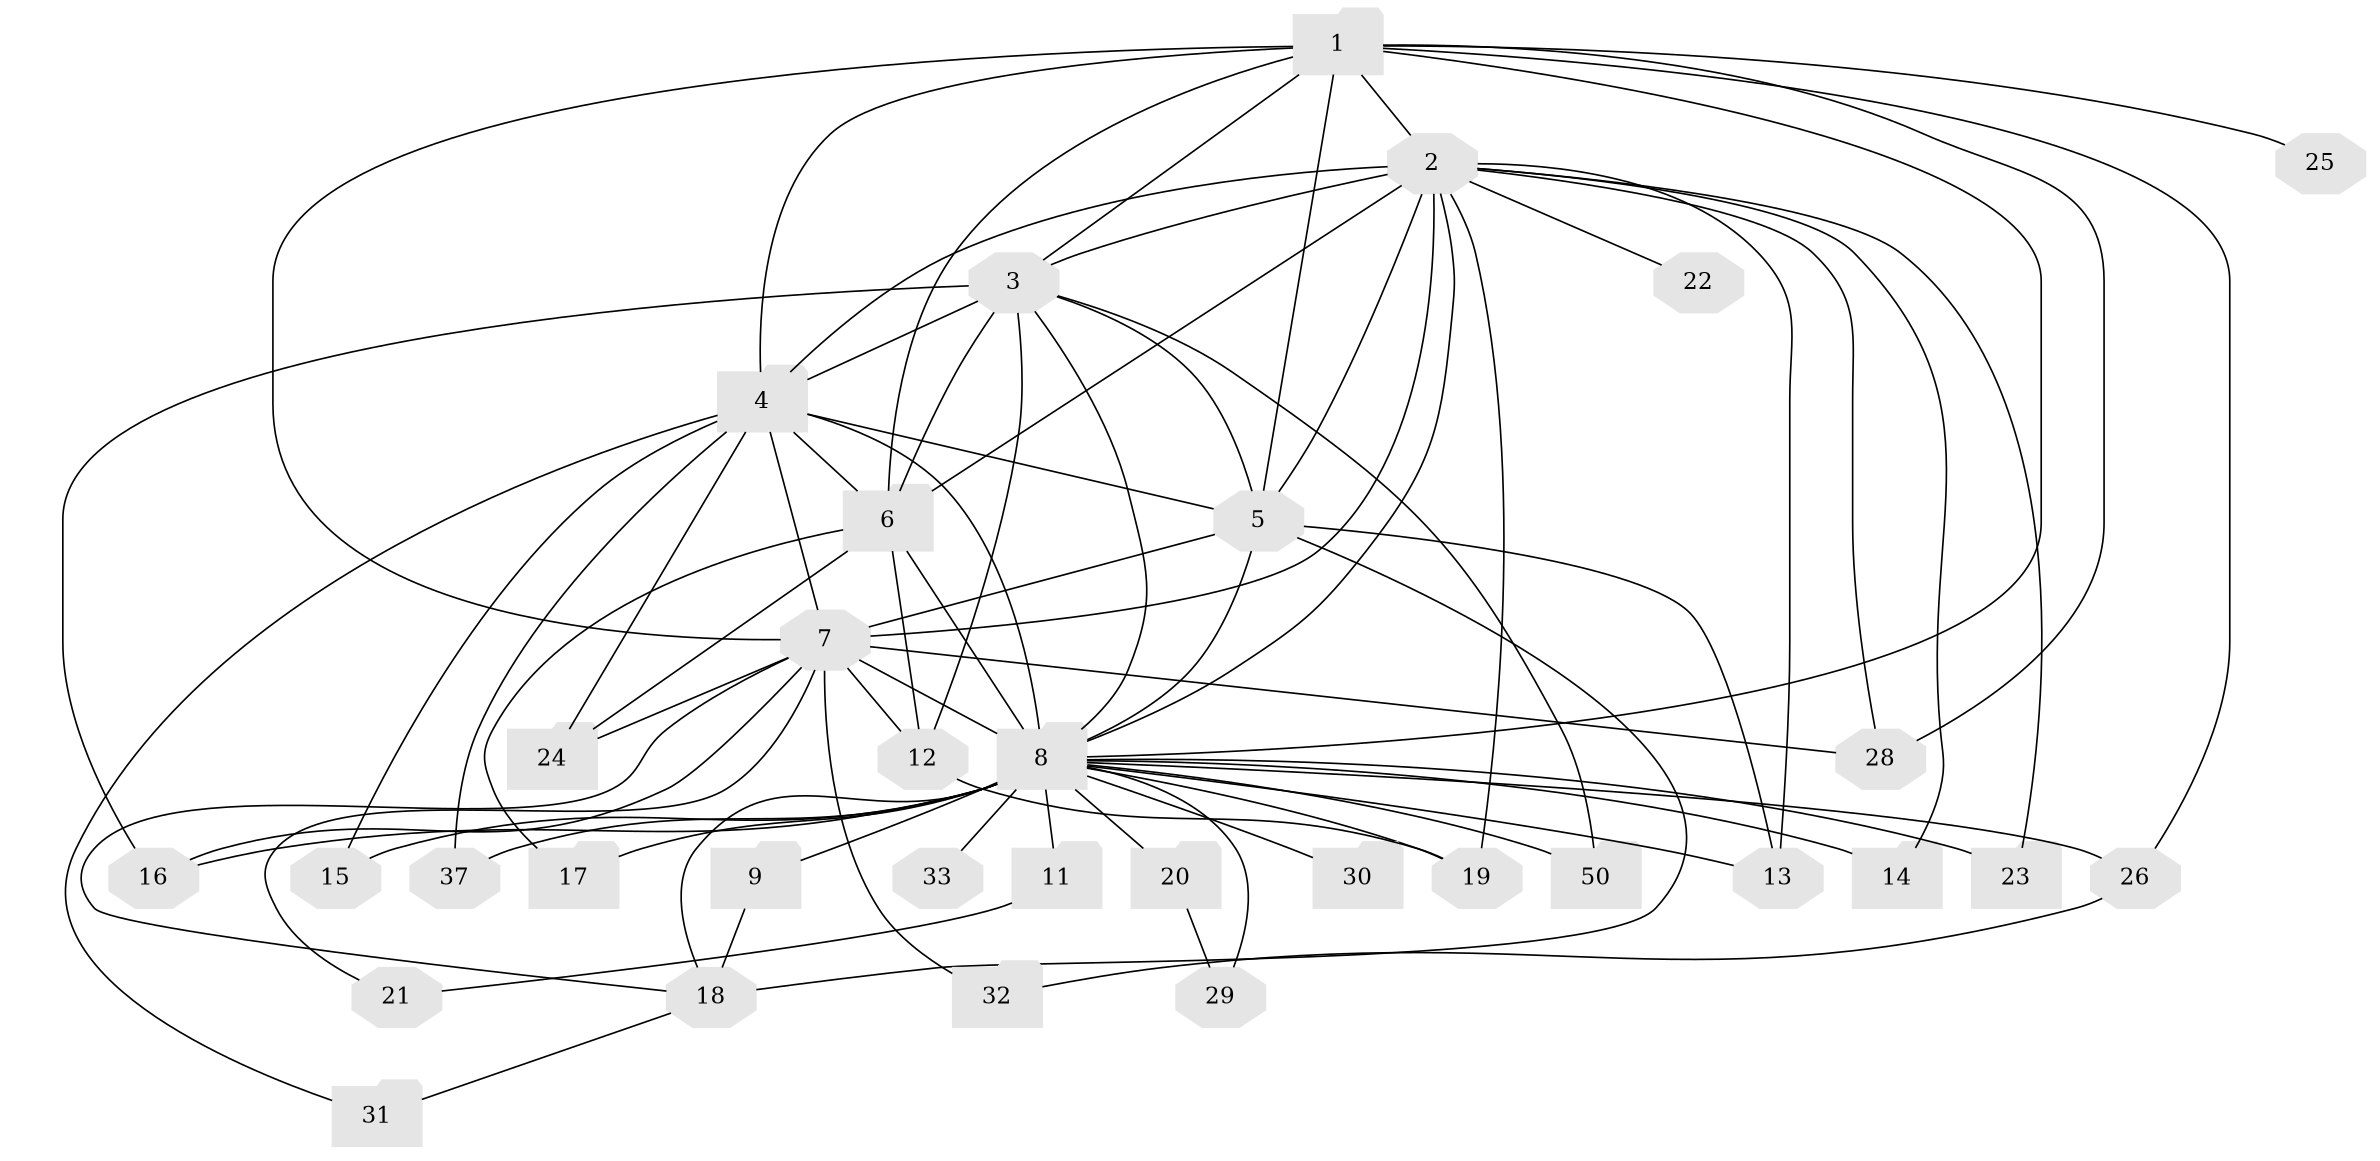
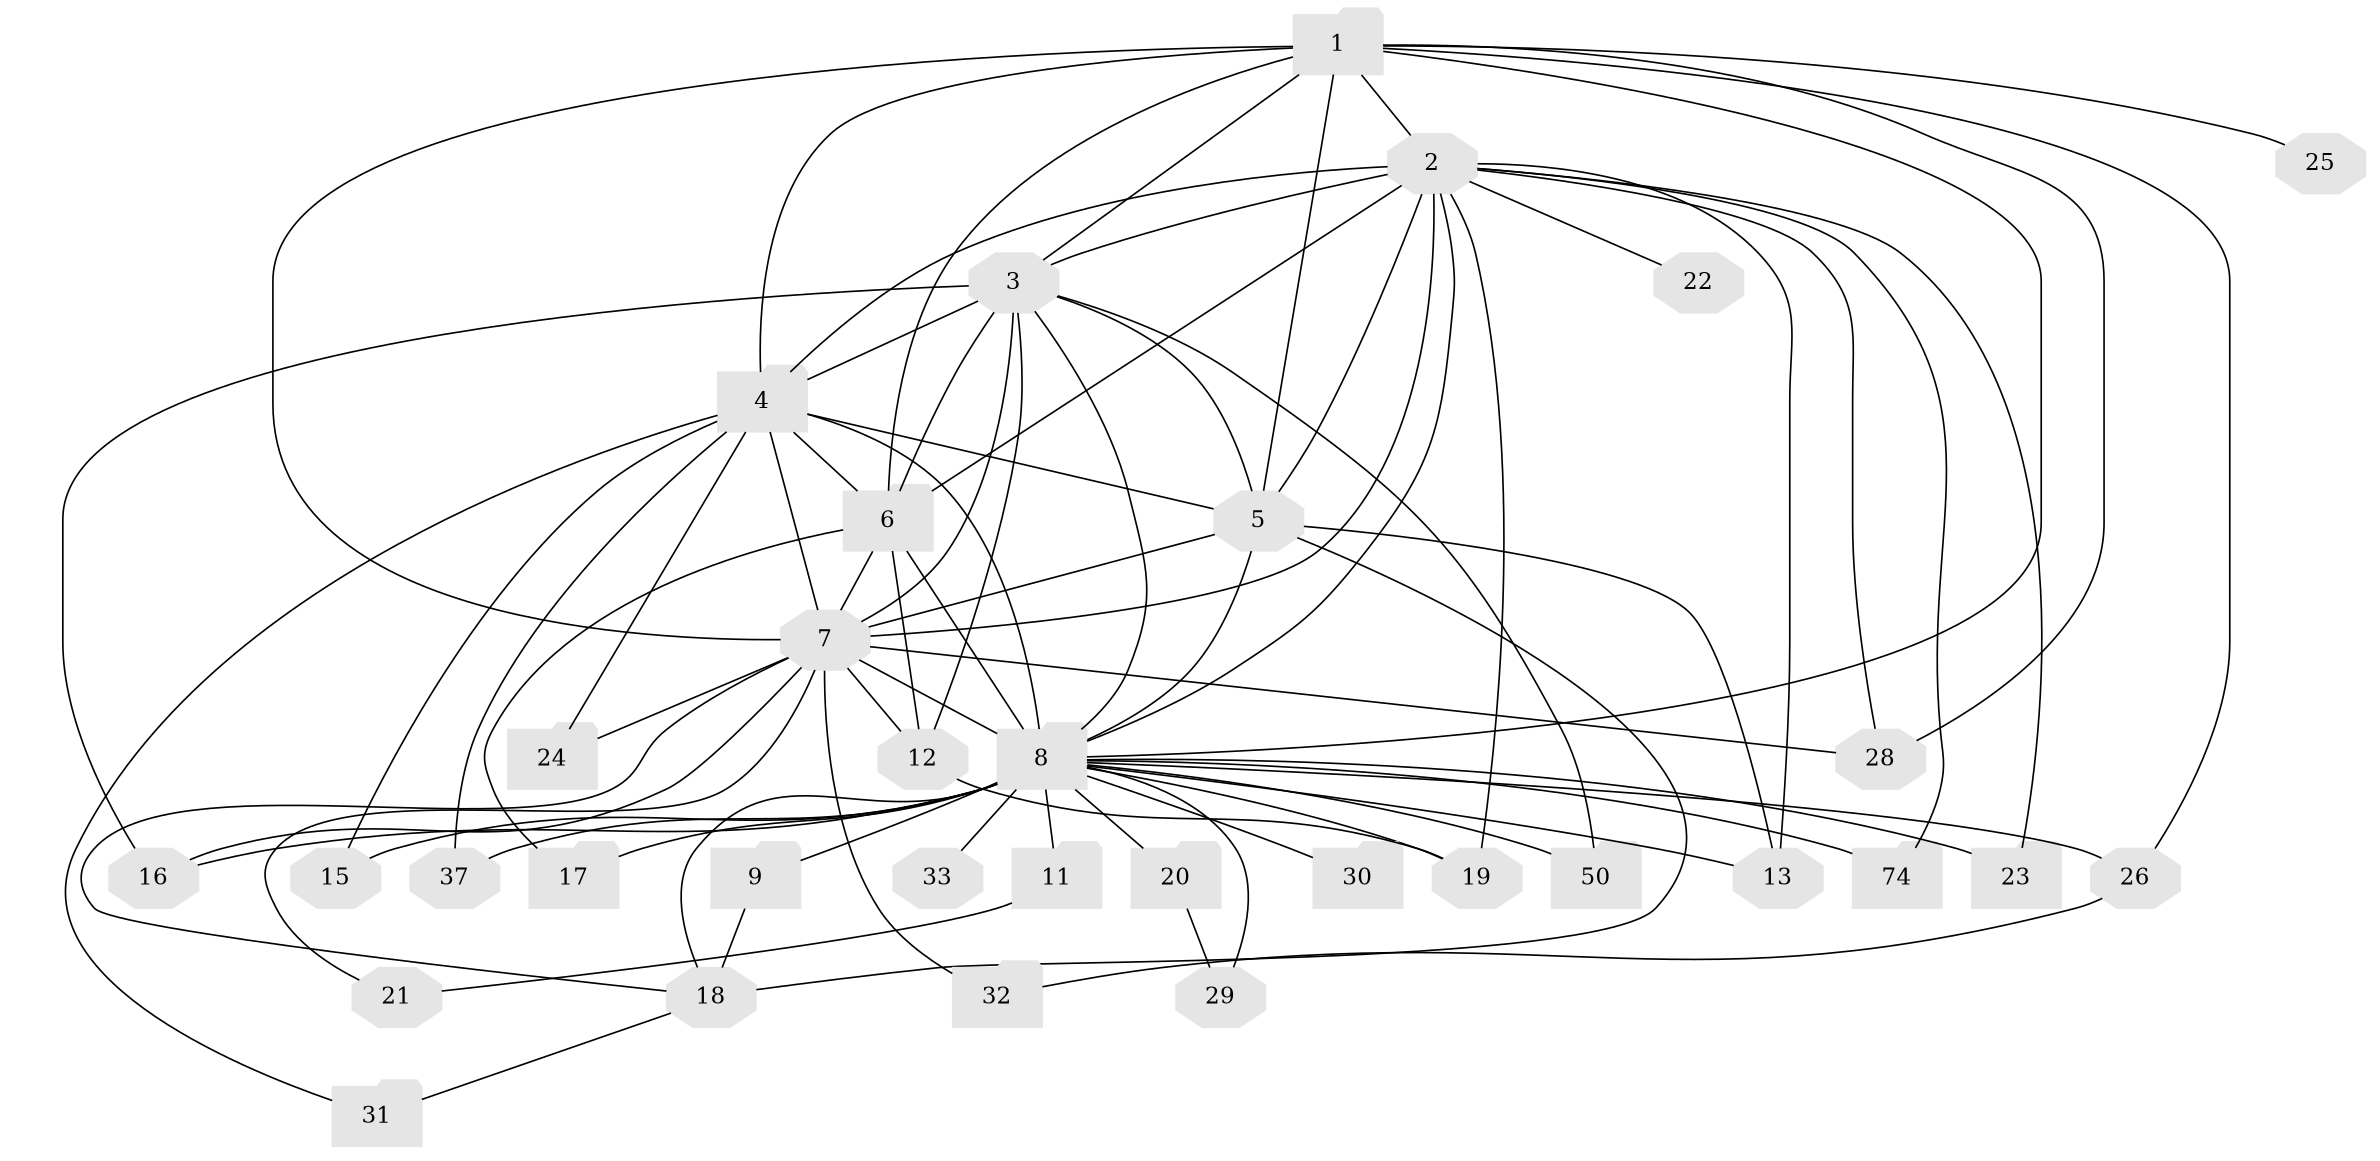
none -> (979, 490)
(708, 649) -> (857, 581)
(1897, 878) -> (1897, 878)
